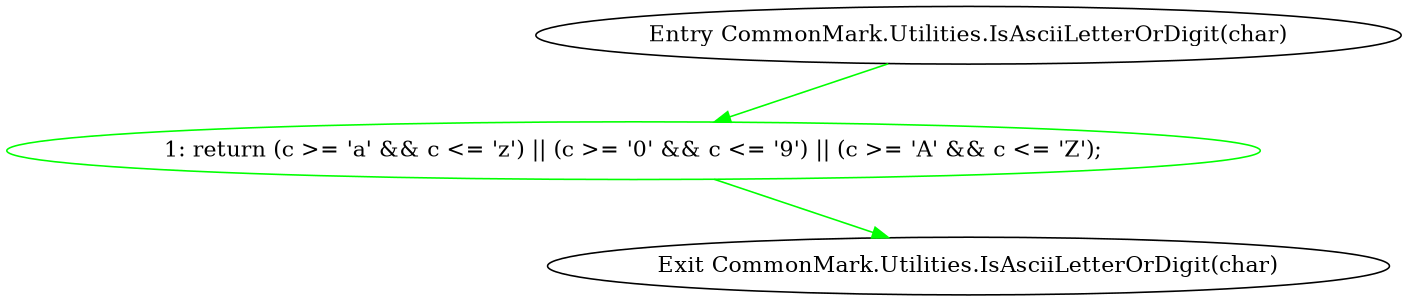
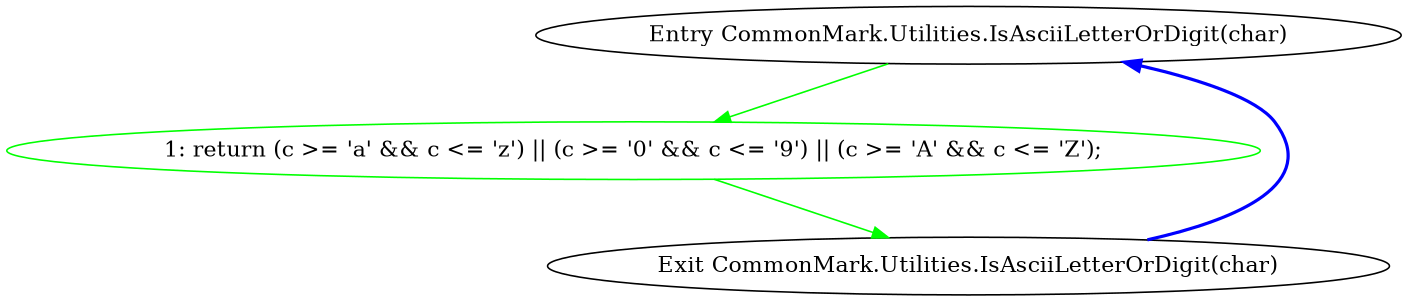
none -> (1287, 150)
